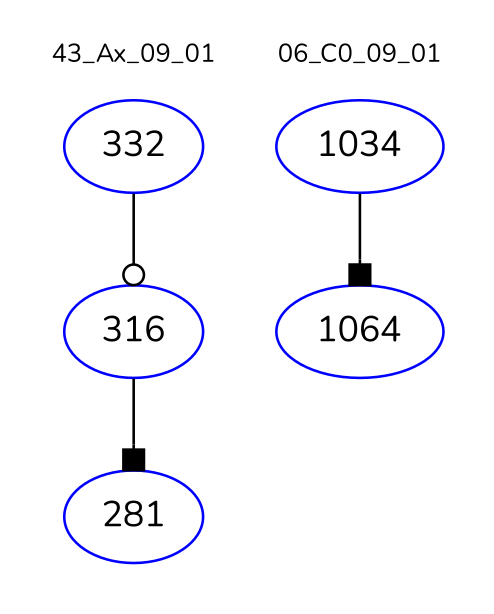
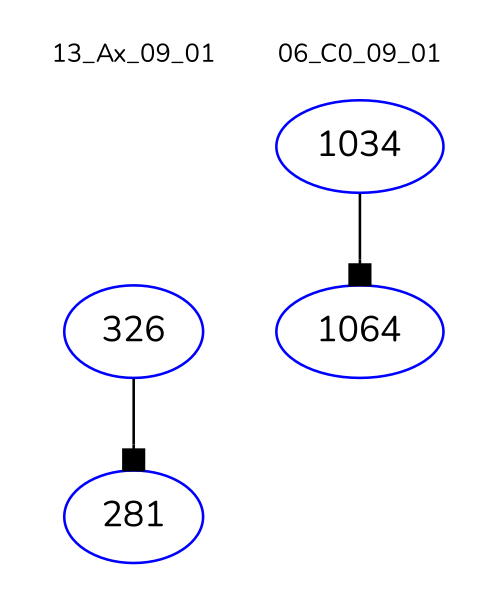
(134, 55) -> (134, 55)
(134, 147) -> none
(134, 332) -> (134, 332)
